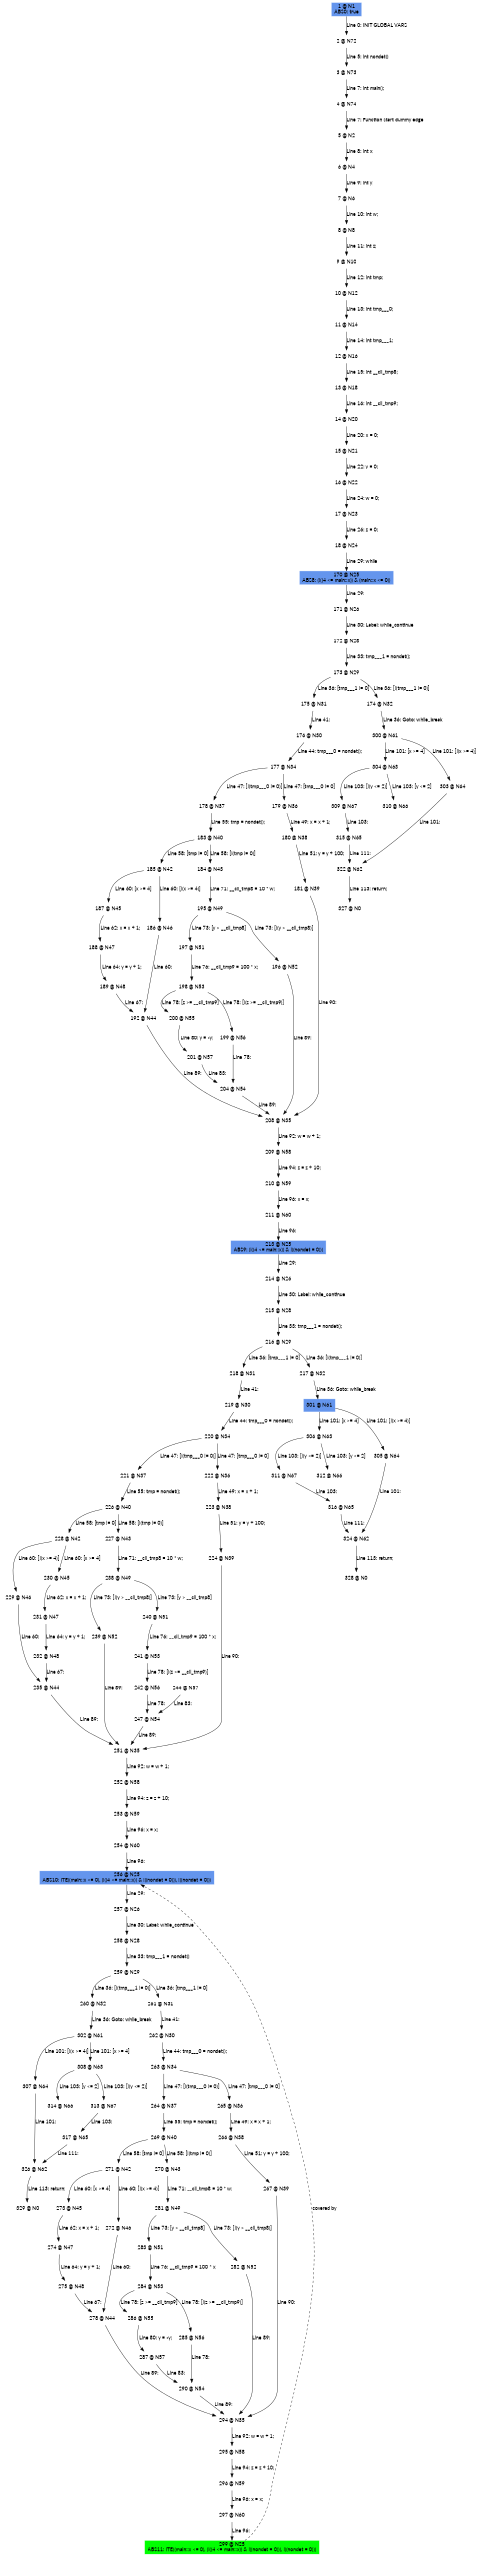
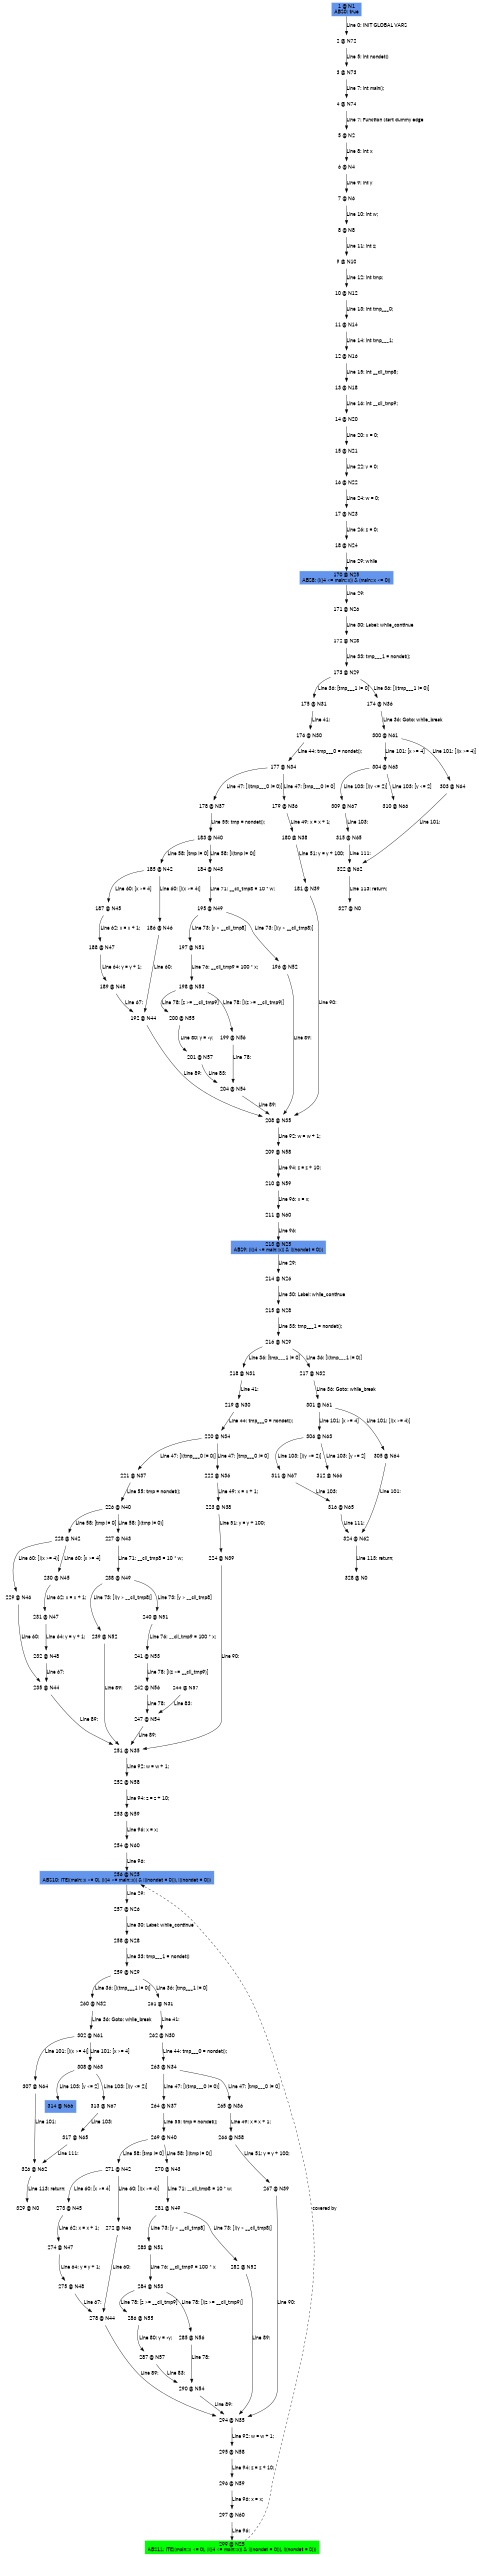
(380, 704) -> (380, 704)
(319, 1405) -> (319, 1405)
(61, 2106) -> (61, 2106)
